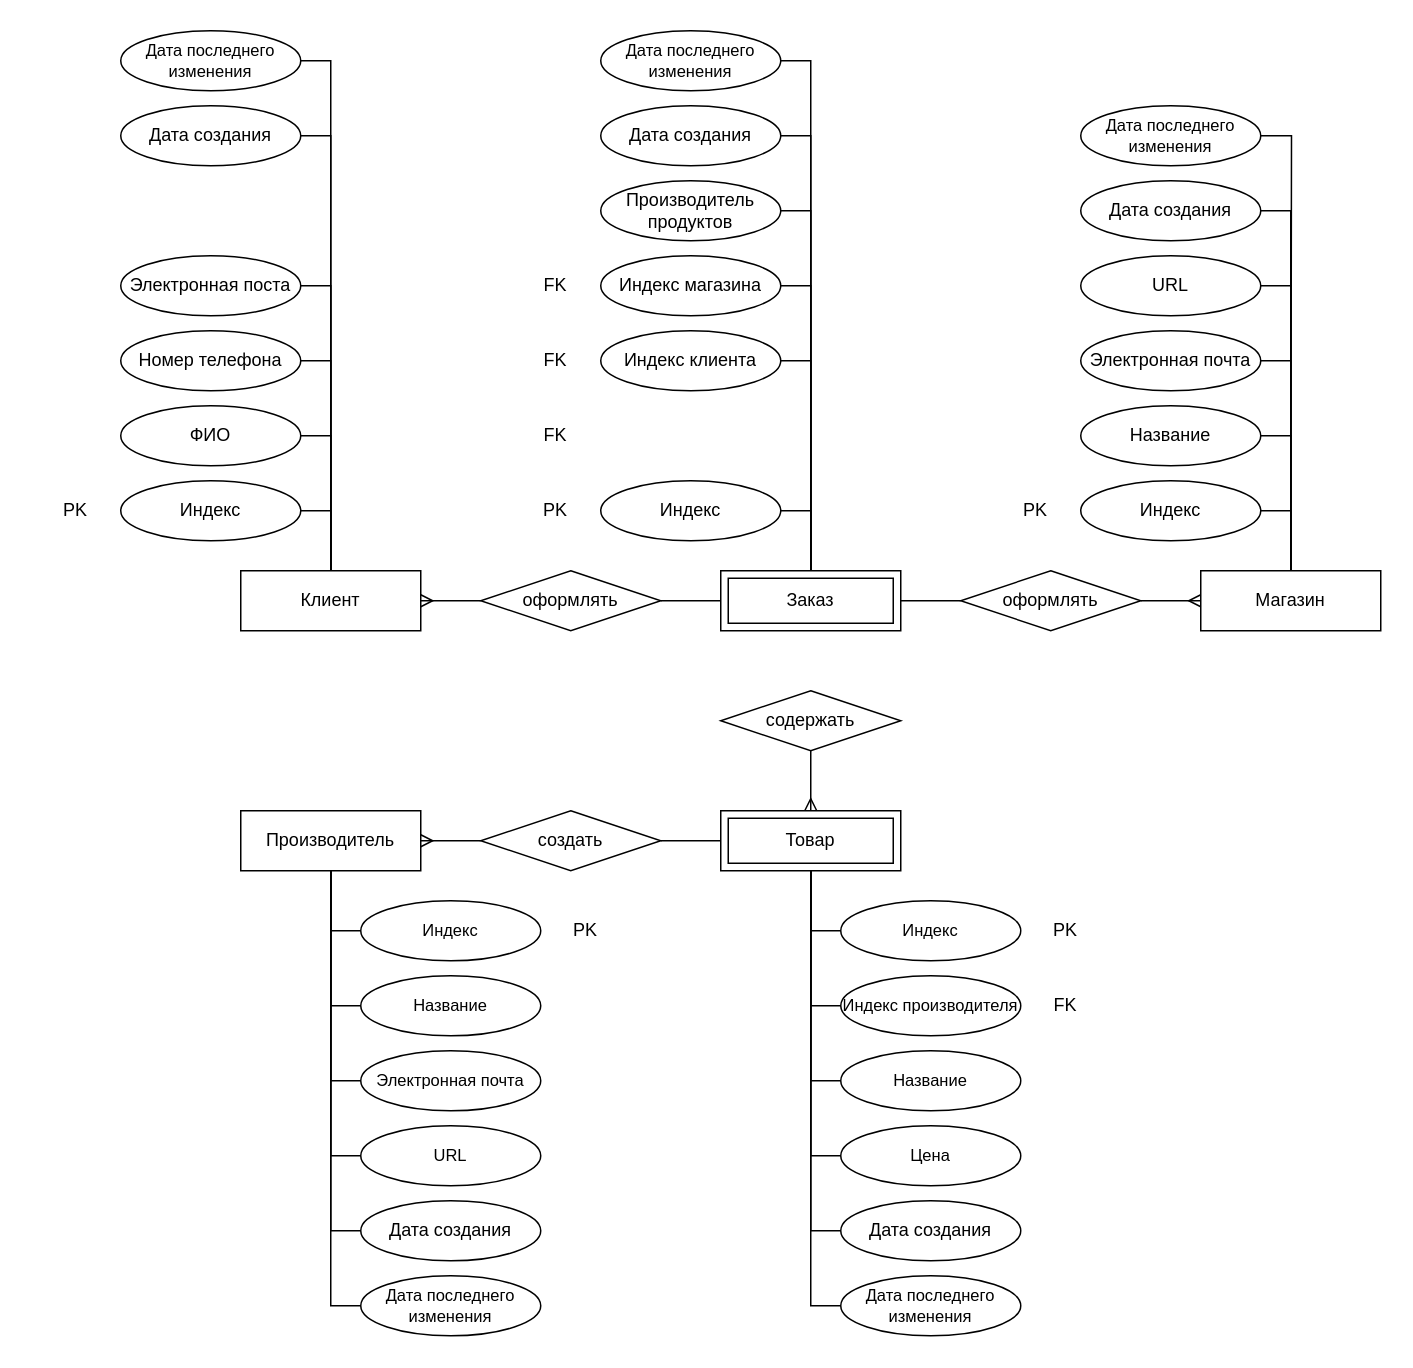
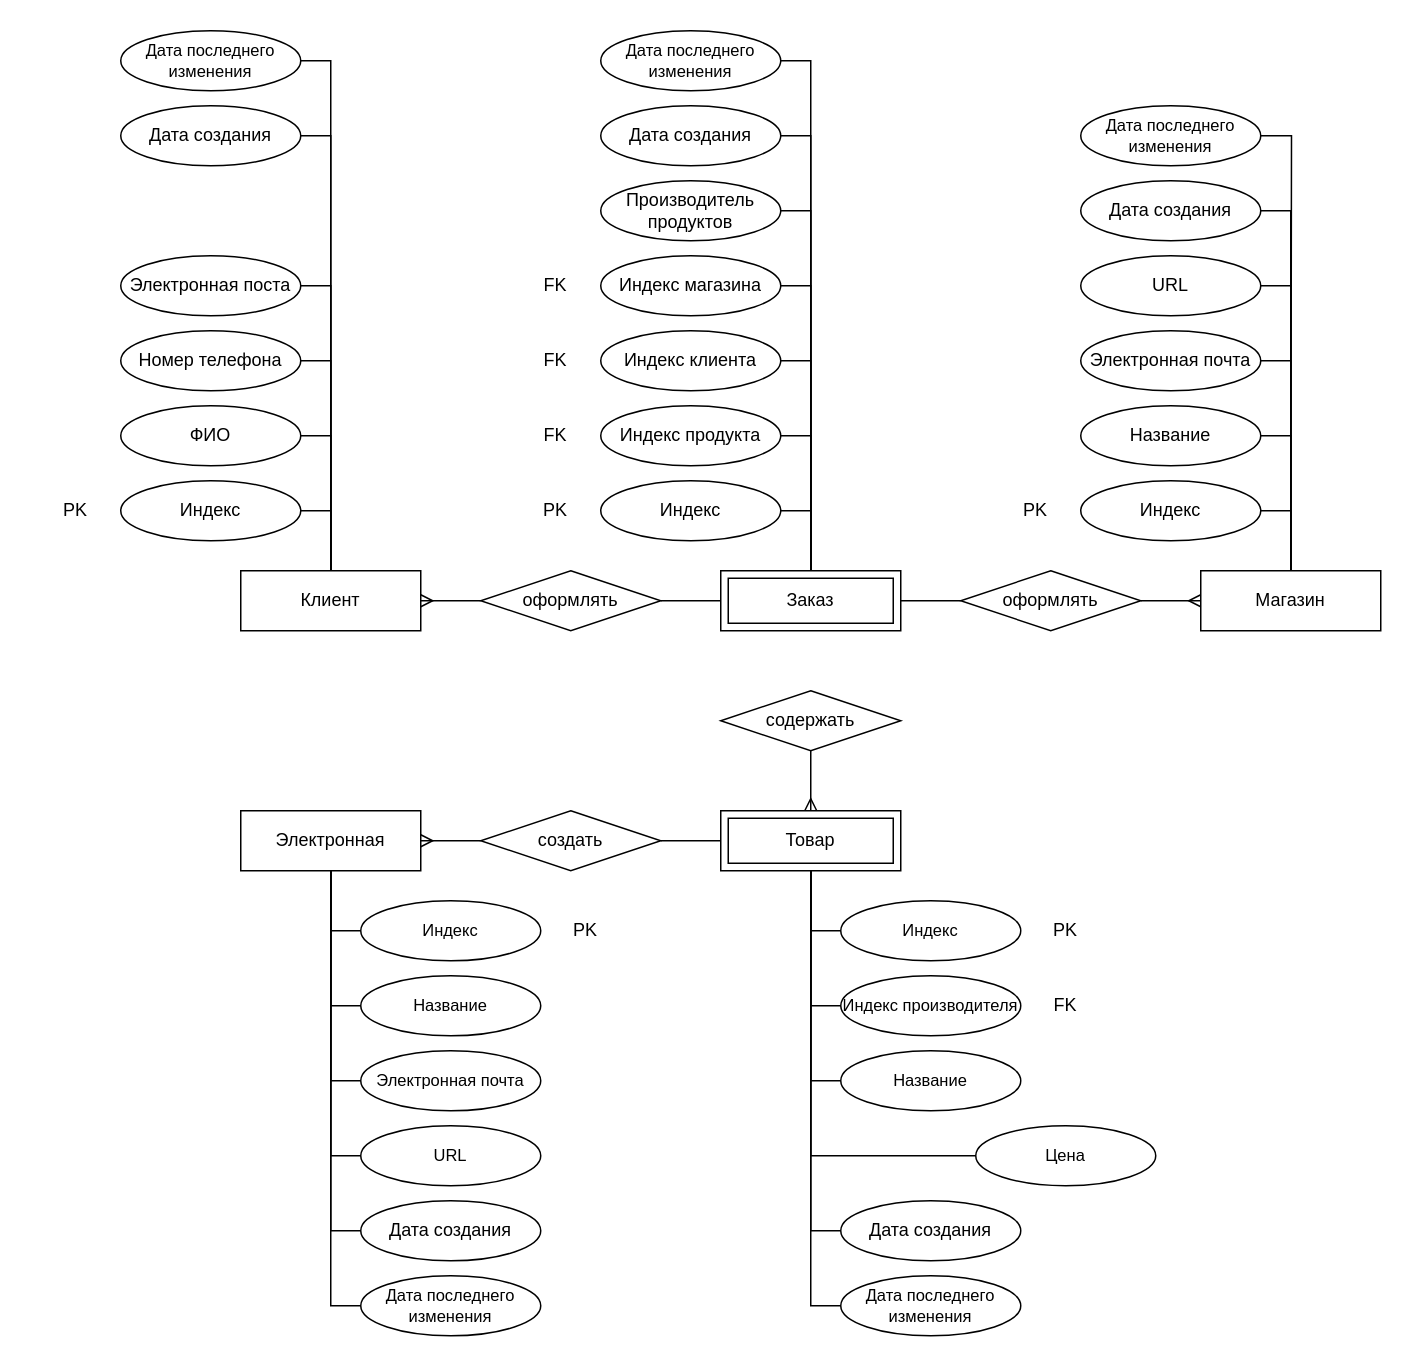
none -> (691, 436)
none -> (794, 436)
(331, 841) -> (331, 841)
(931, 1156) -> (1066, 1156)
